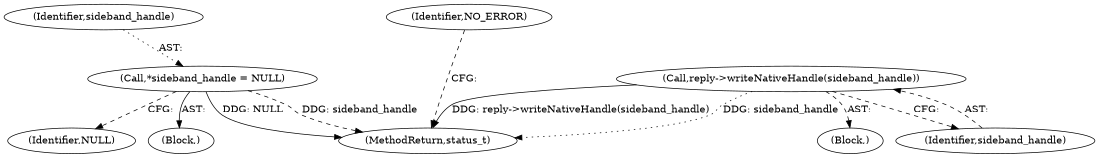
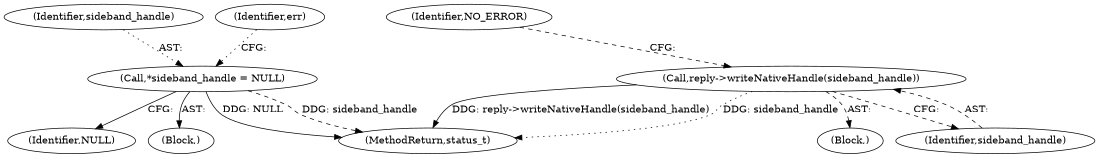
none -> (270, 17)
(448, 75) -> (622, 46)
(139, 108) -> (139, 108)
